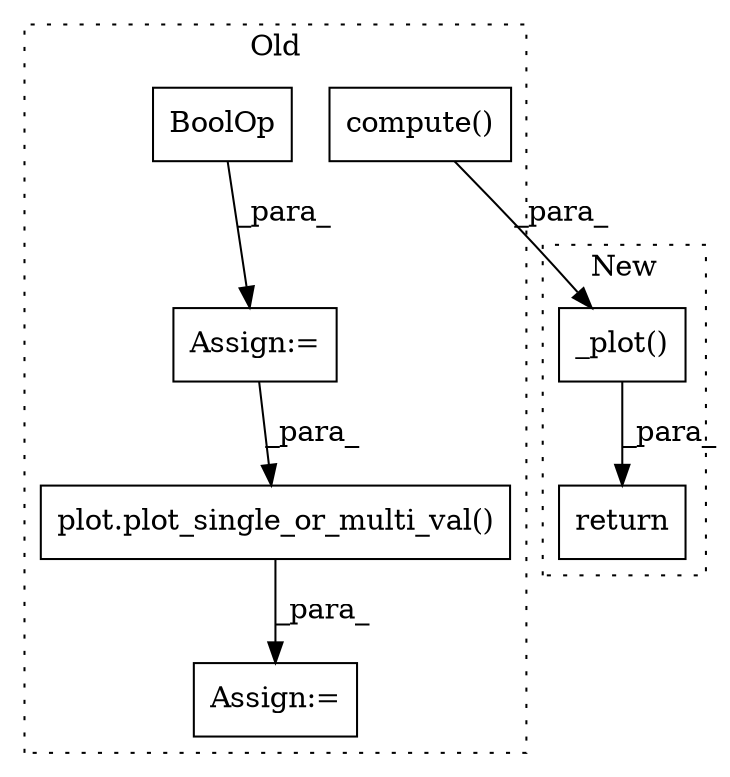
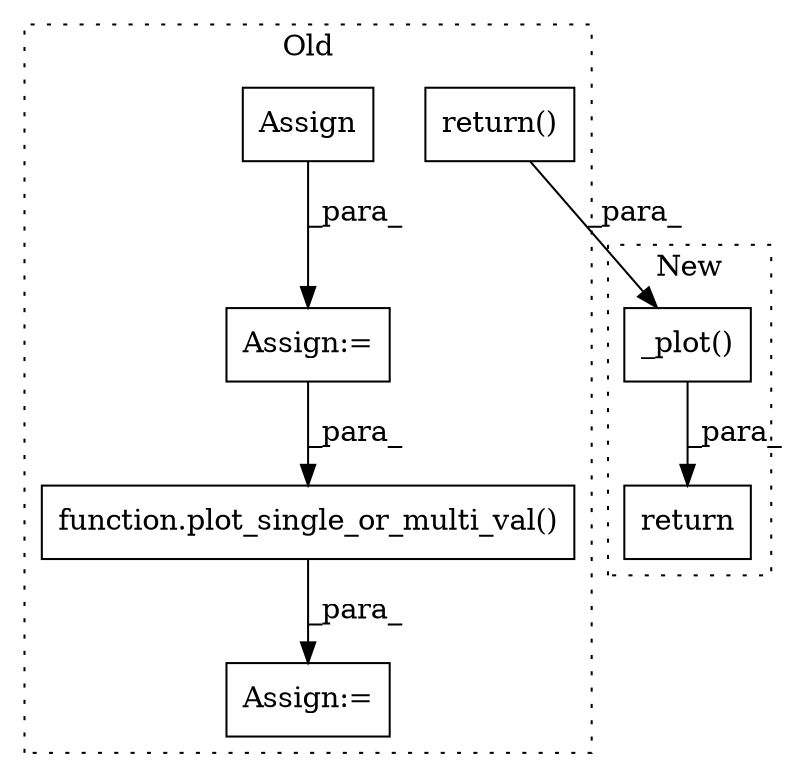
(222, 124) -> (308, 124)
(420, 124) -> (500, 124)
(275, 522) -> (308, 522)
